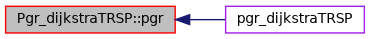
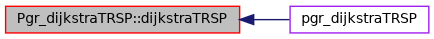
(90, 20) -> (123, 20)
